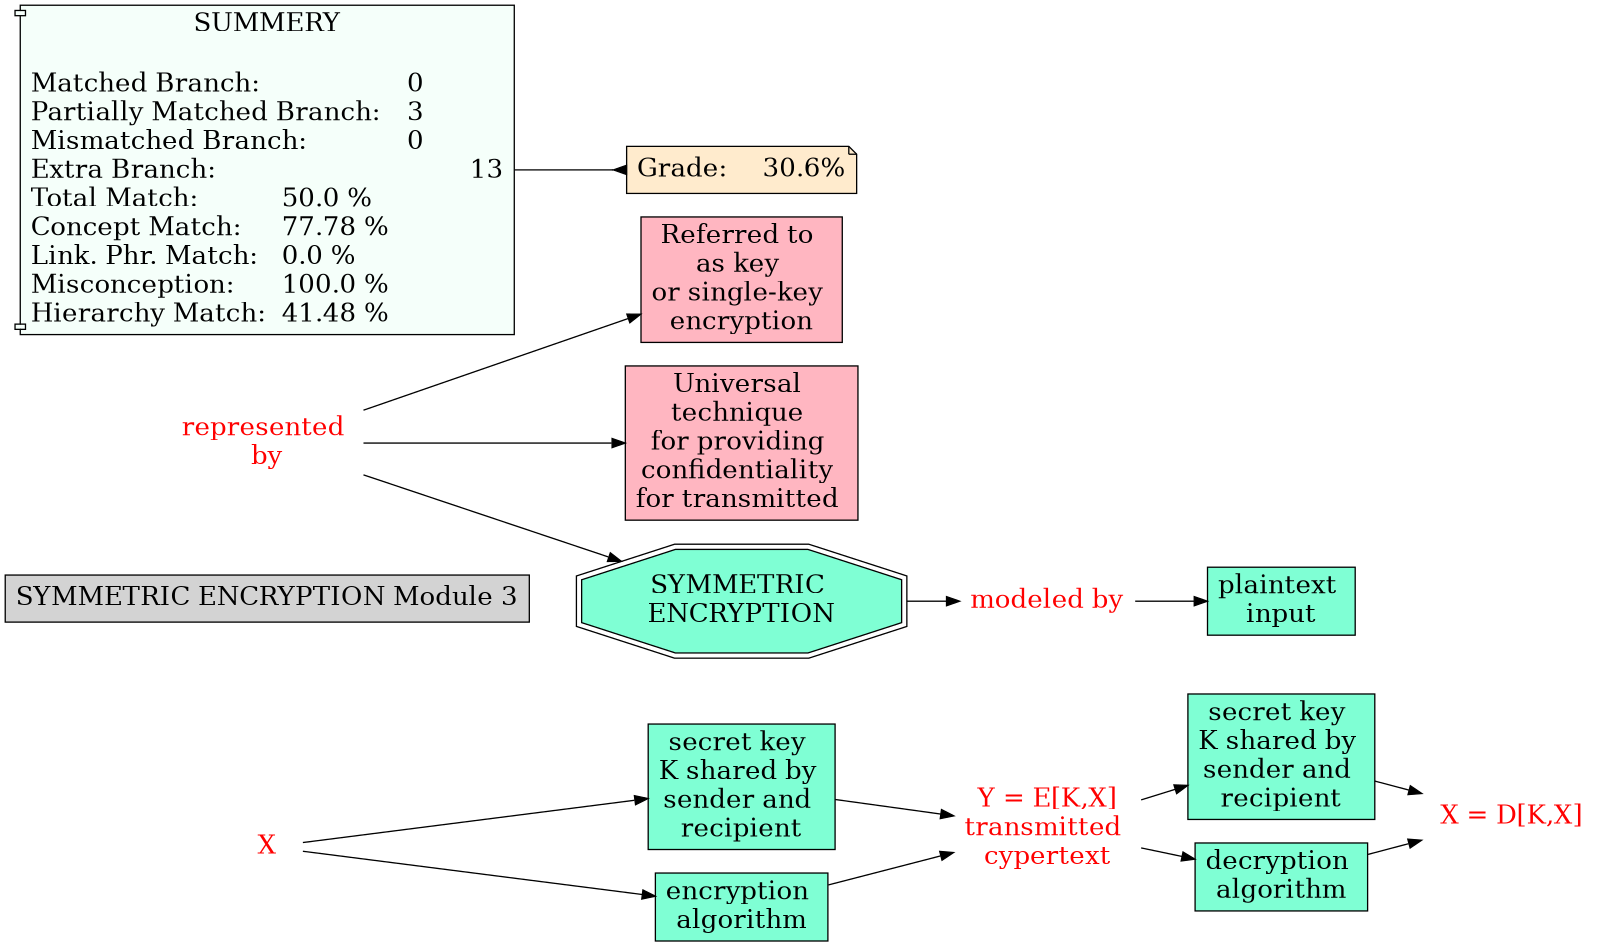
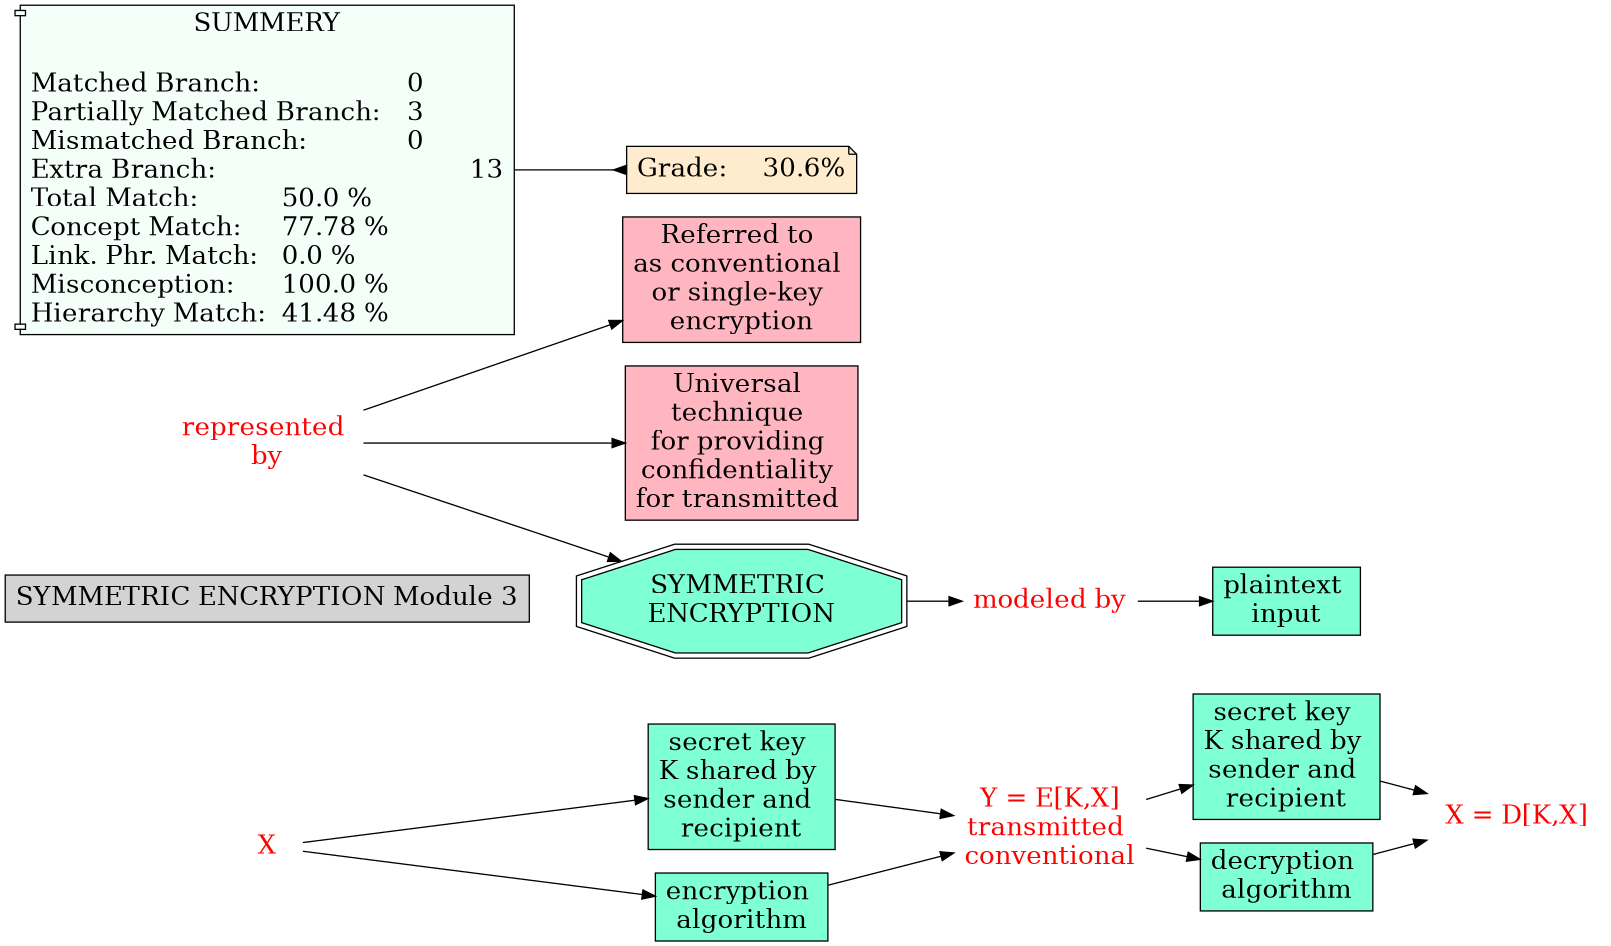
(742, 280) -> (742, 280)
(1047, 829) -> (1050, 829)
